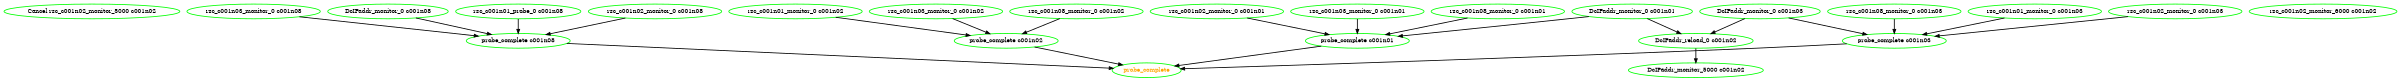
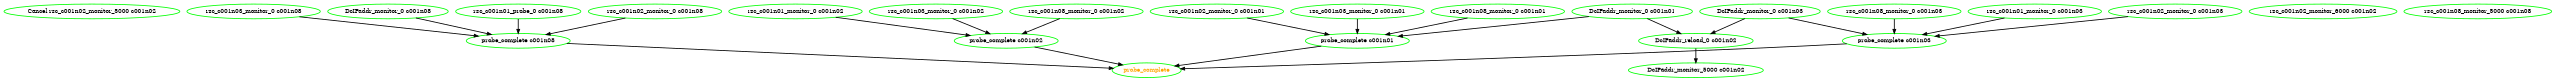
none -> (2478, 11)
